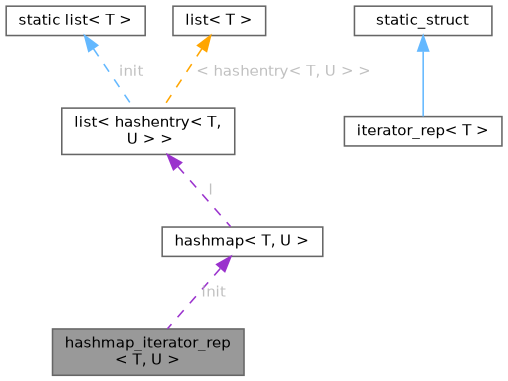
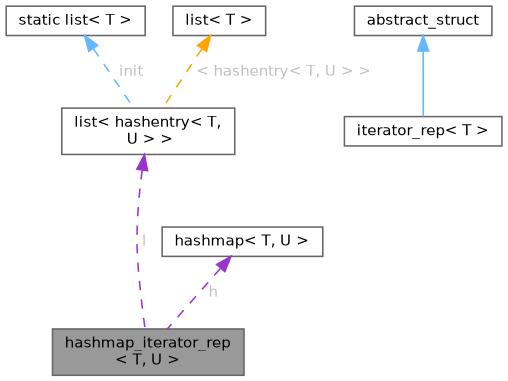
(423, 21) -> (423, 21)
(204, 197) -> (137, 250)
(212, 293) -> (212, 293)
